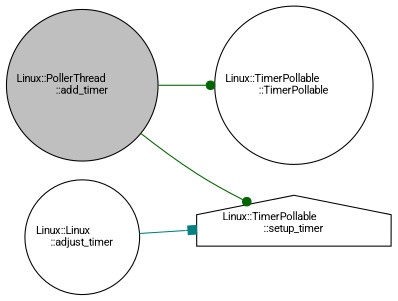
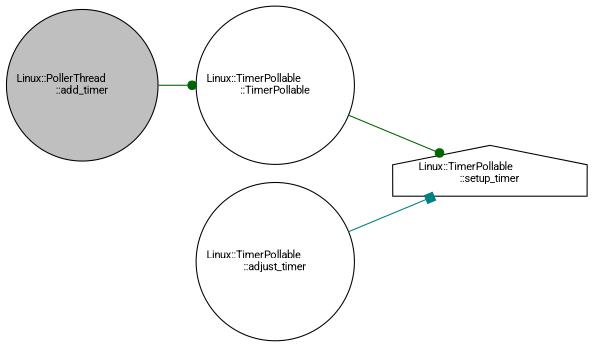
(190, 169) -> (392, 133)
(82, 237) -> (275, 262)
